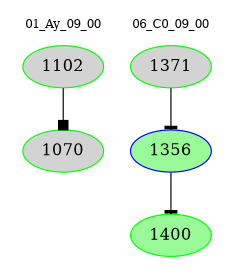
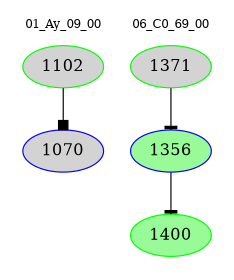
(171, 25) -> (171, 25)
(63, 151) -> (63, 151)
